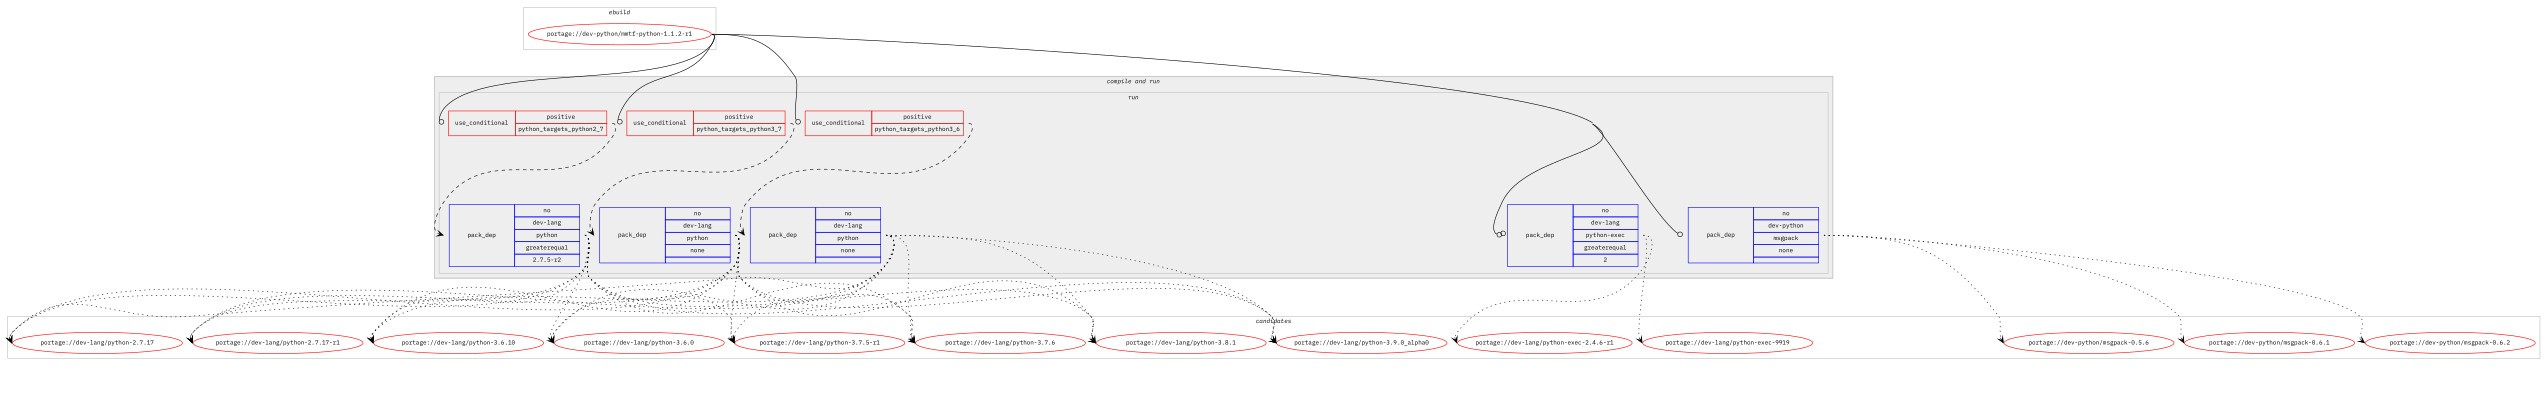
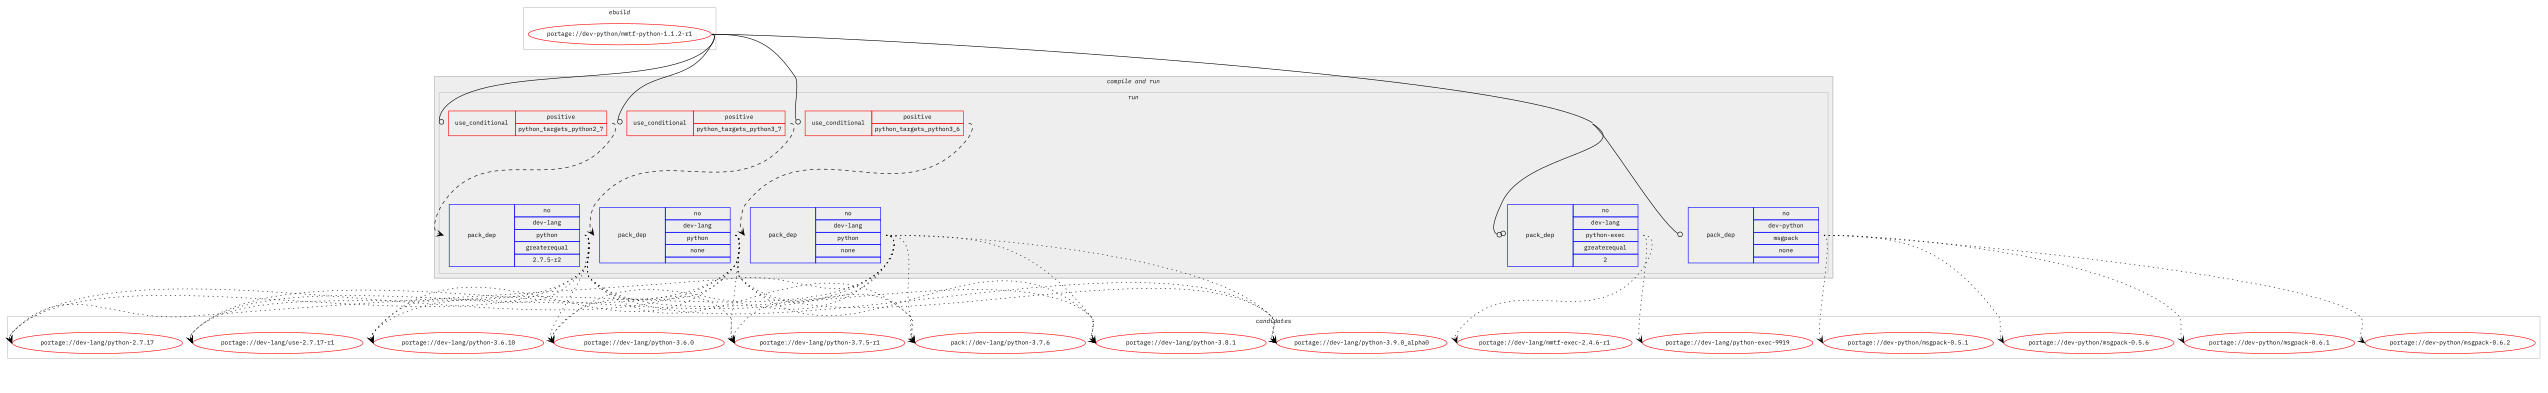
(278, 343) -> (278, 343)
(1001, 343) -> (1001, 343)
(1545, 343) -> (1545, 343)
none -> (1908, 343)
